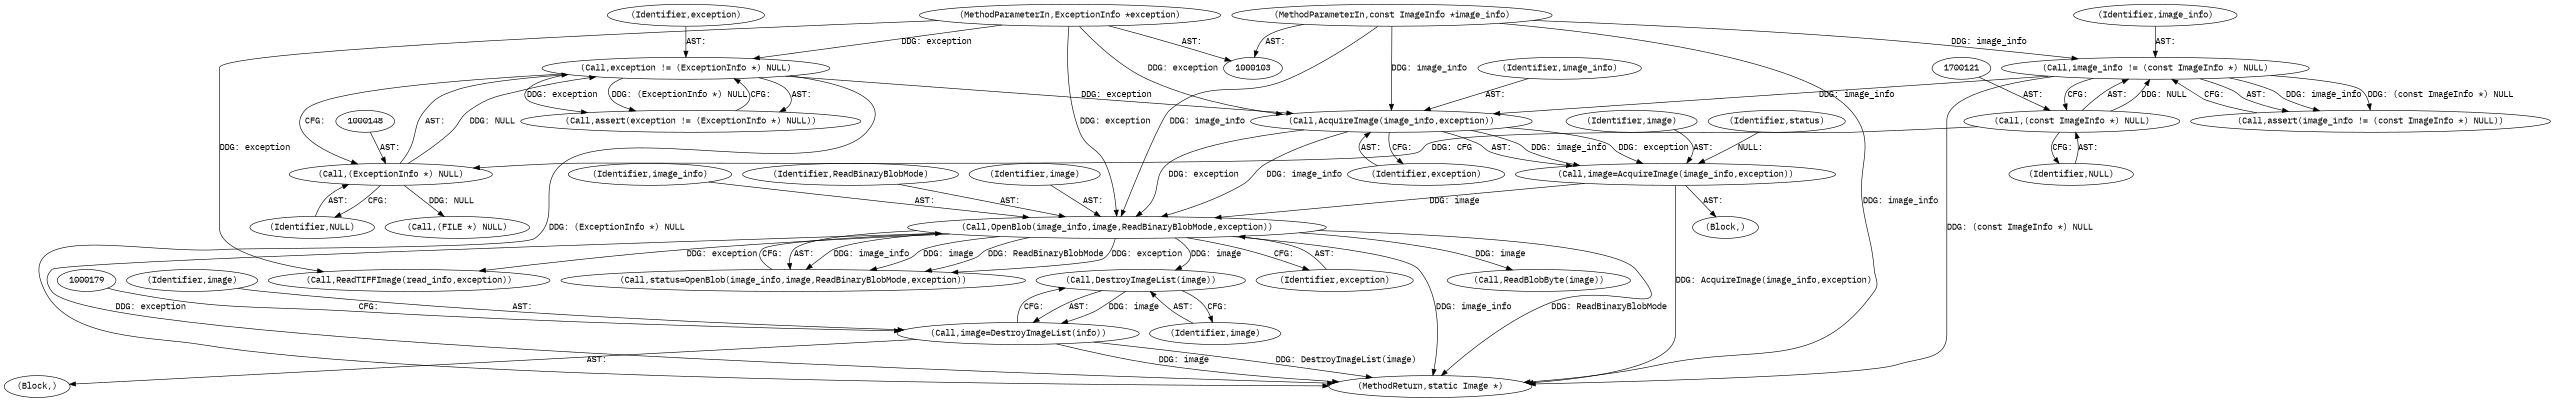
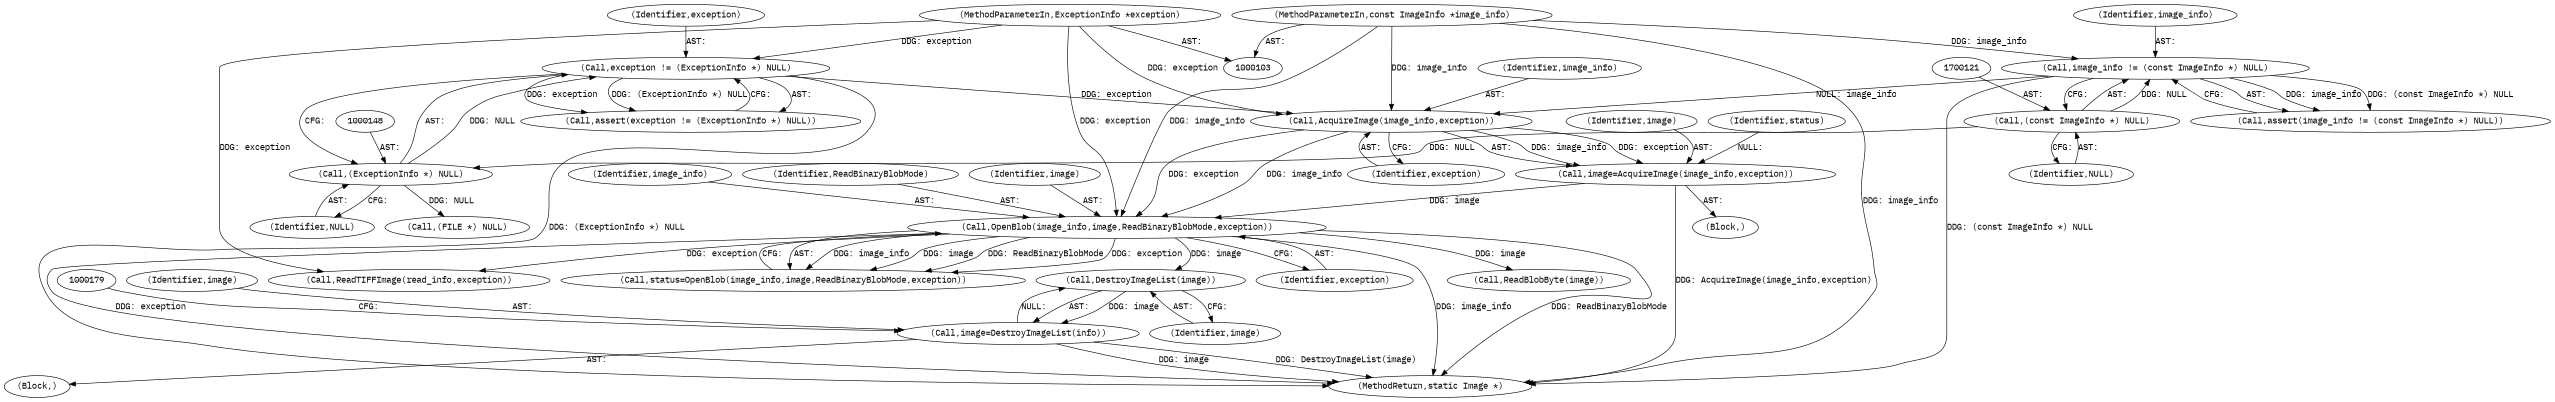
(1857, 95) -> (1857, 95)
(1452, 148) -> (1452, 148)
(1037, 307) -> (1037, 307)
